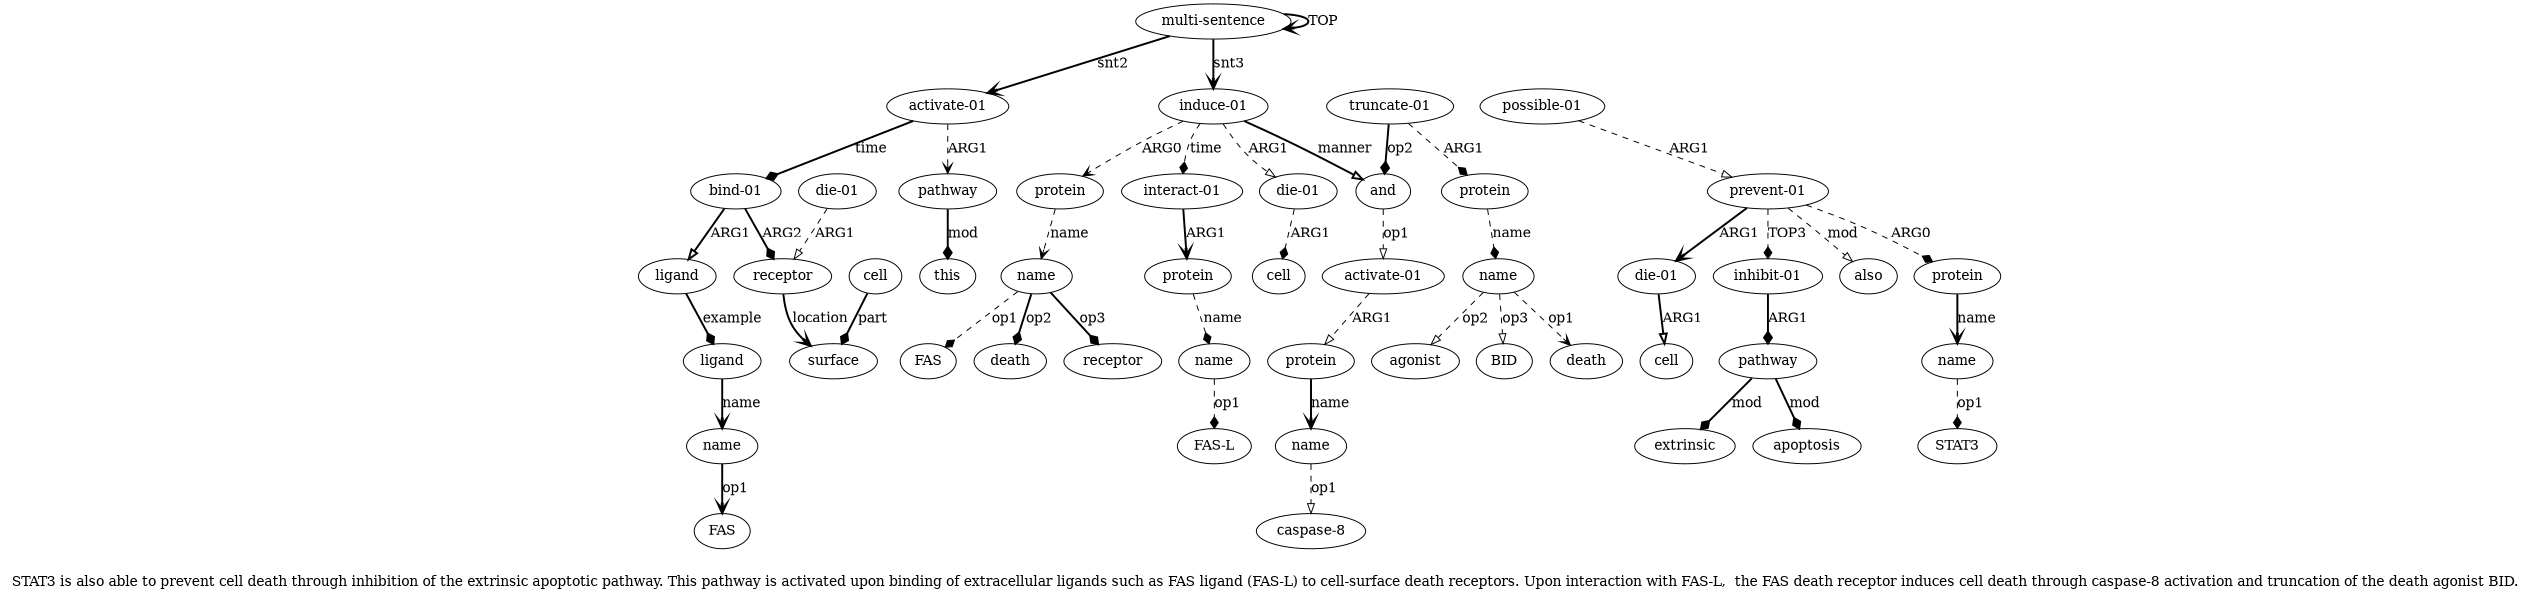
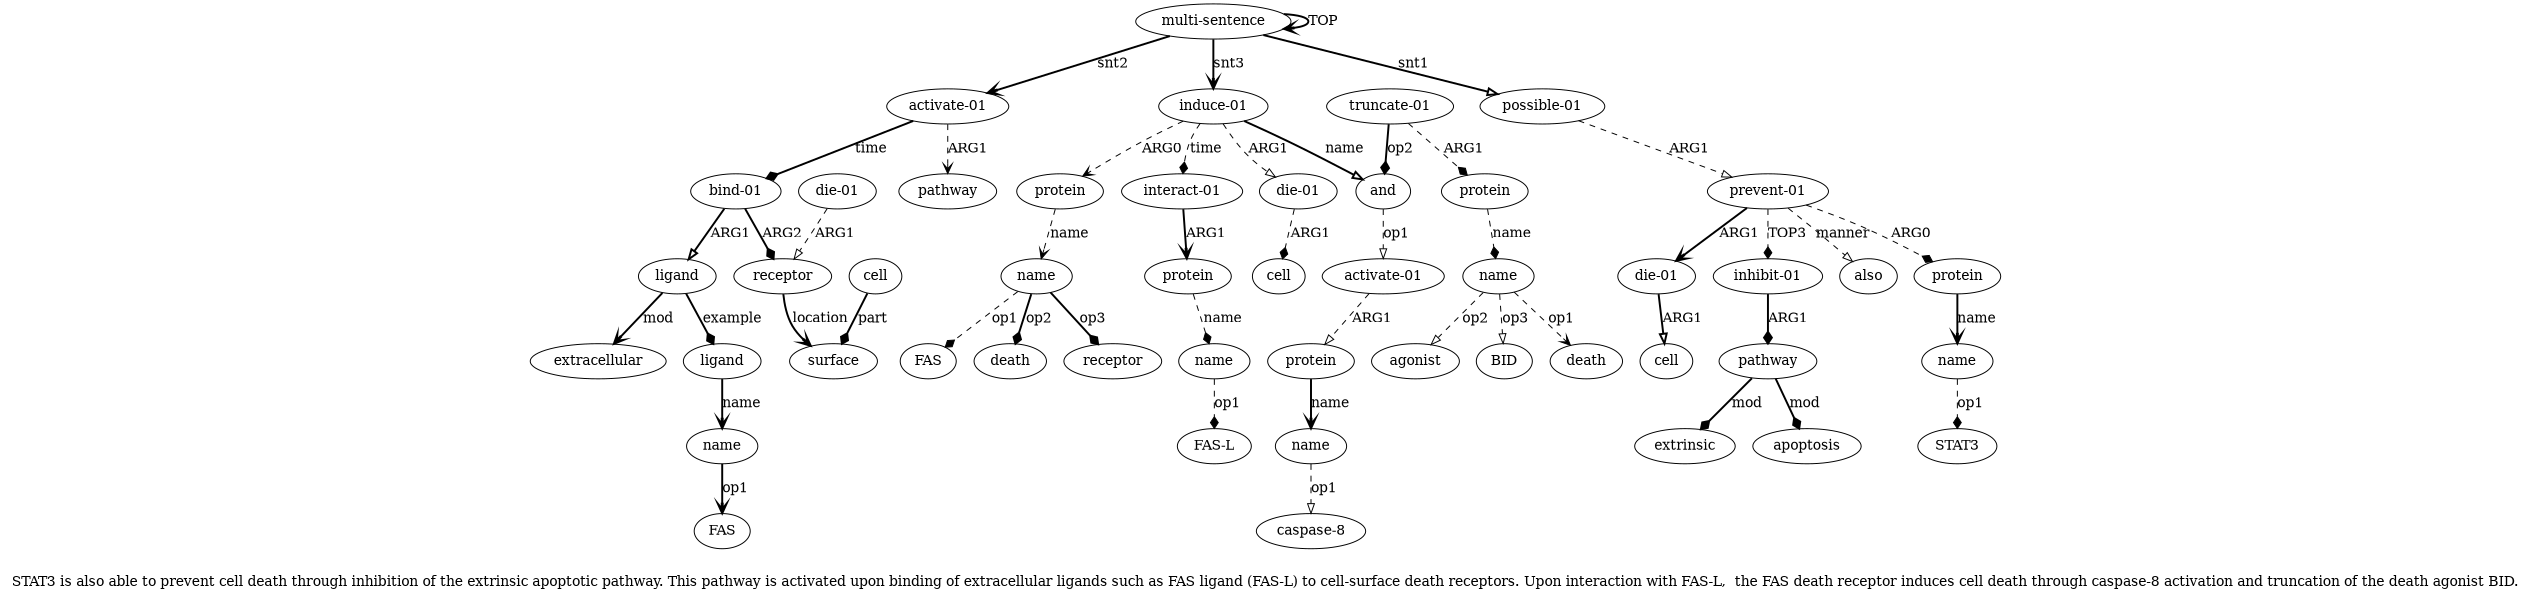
none -> (1376, 63)
(1345, 149) -> (1345, 149)
(1843, 234) -> (1843, 234)
(948, 276) -> none
none -> (598, 361)
